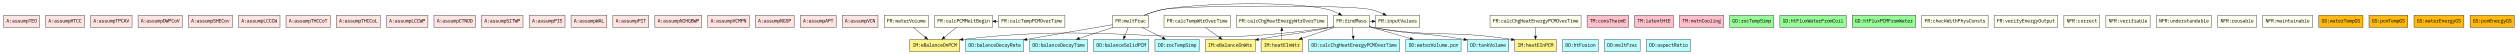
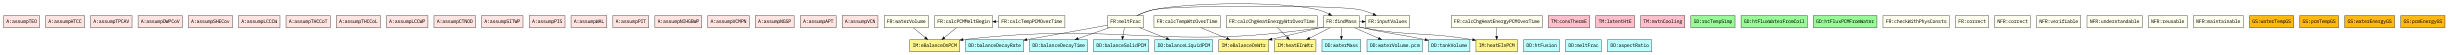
(2026, 21) -> (1972, 22)
(1282, 35) -> (1284, 34)
(1177, 45) -> (1184, 46)
(1354, 45) -> (1341, 46)
